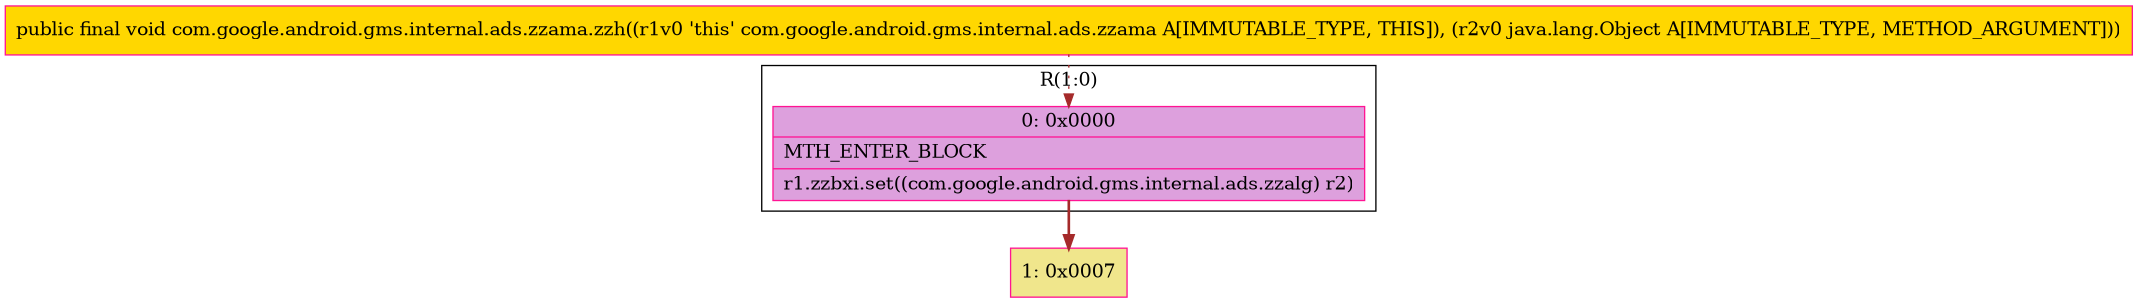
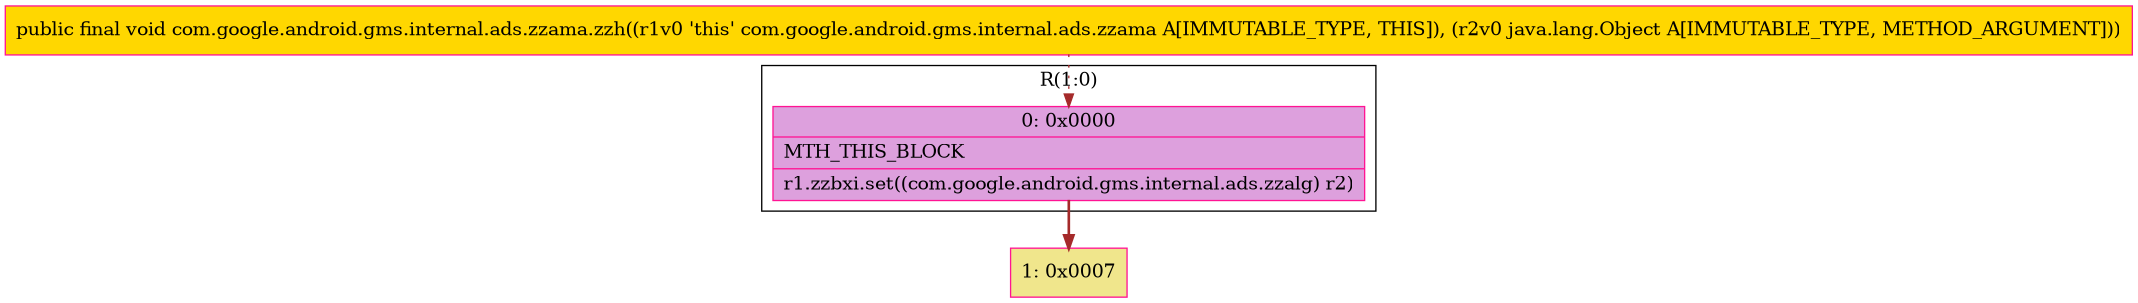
(885, 152) -> (874, 152)
